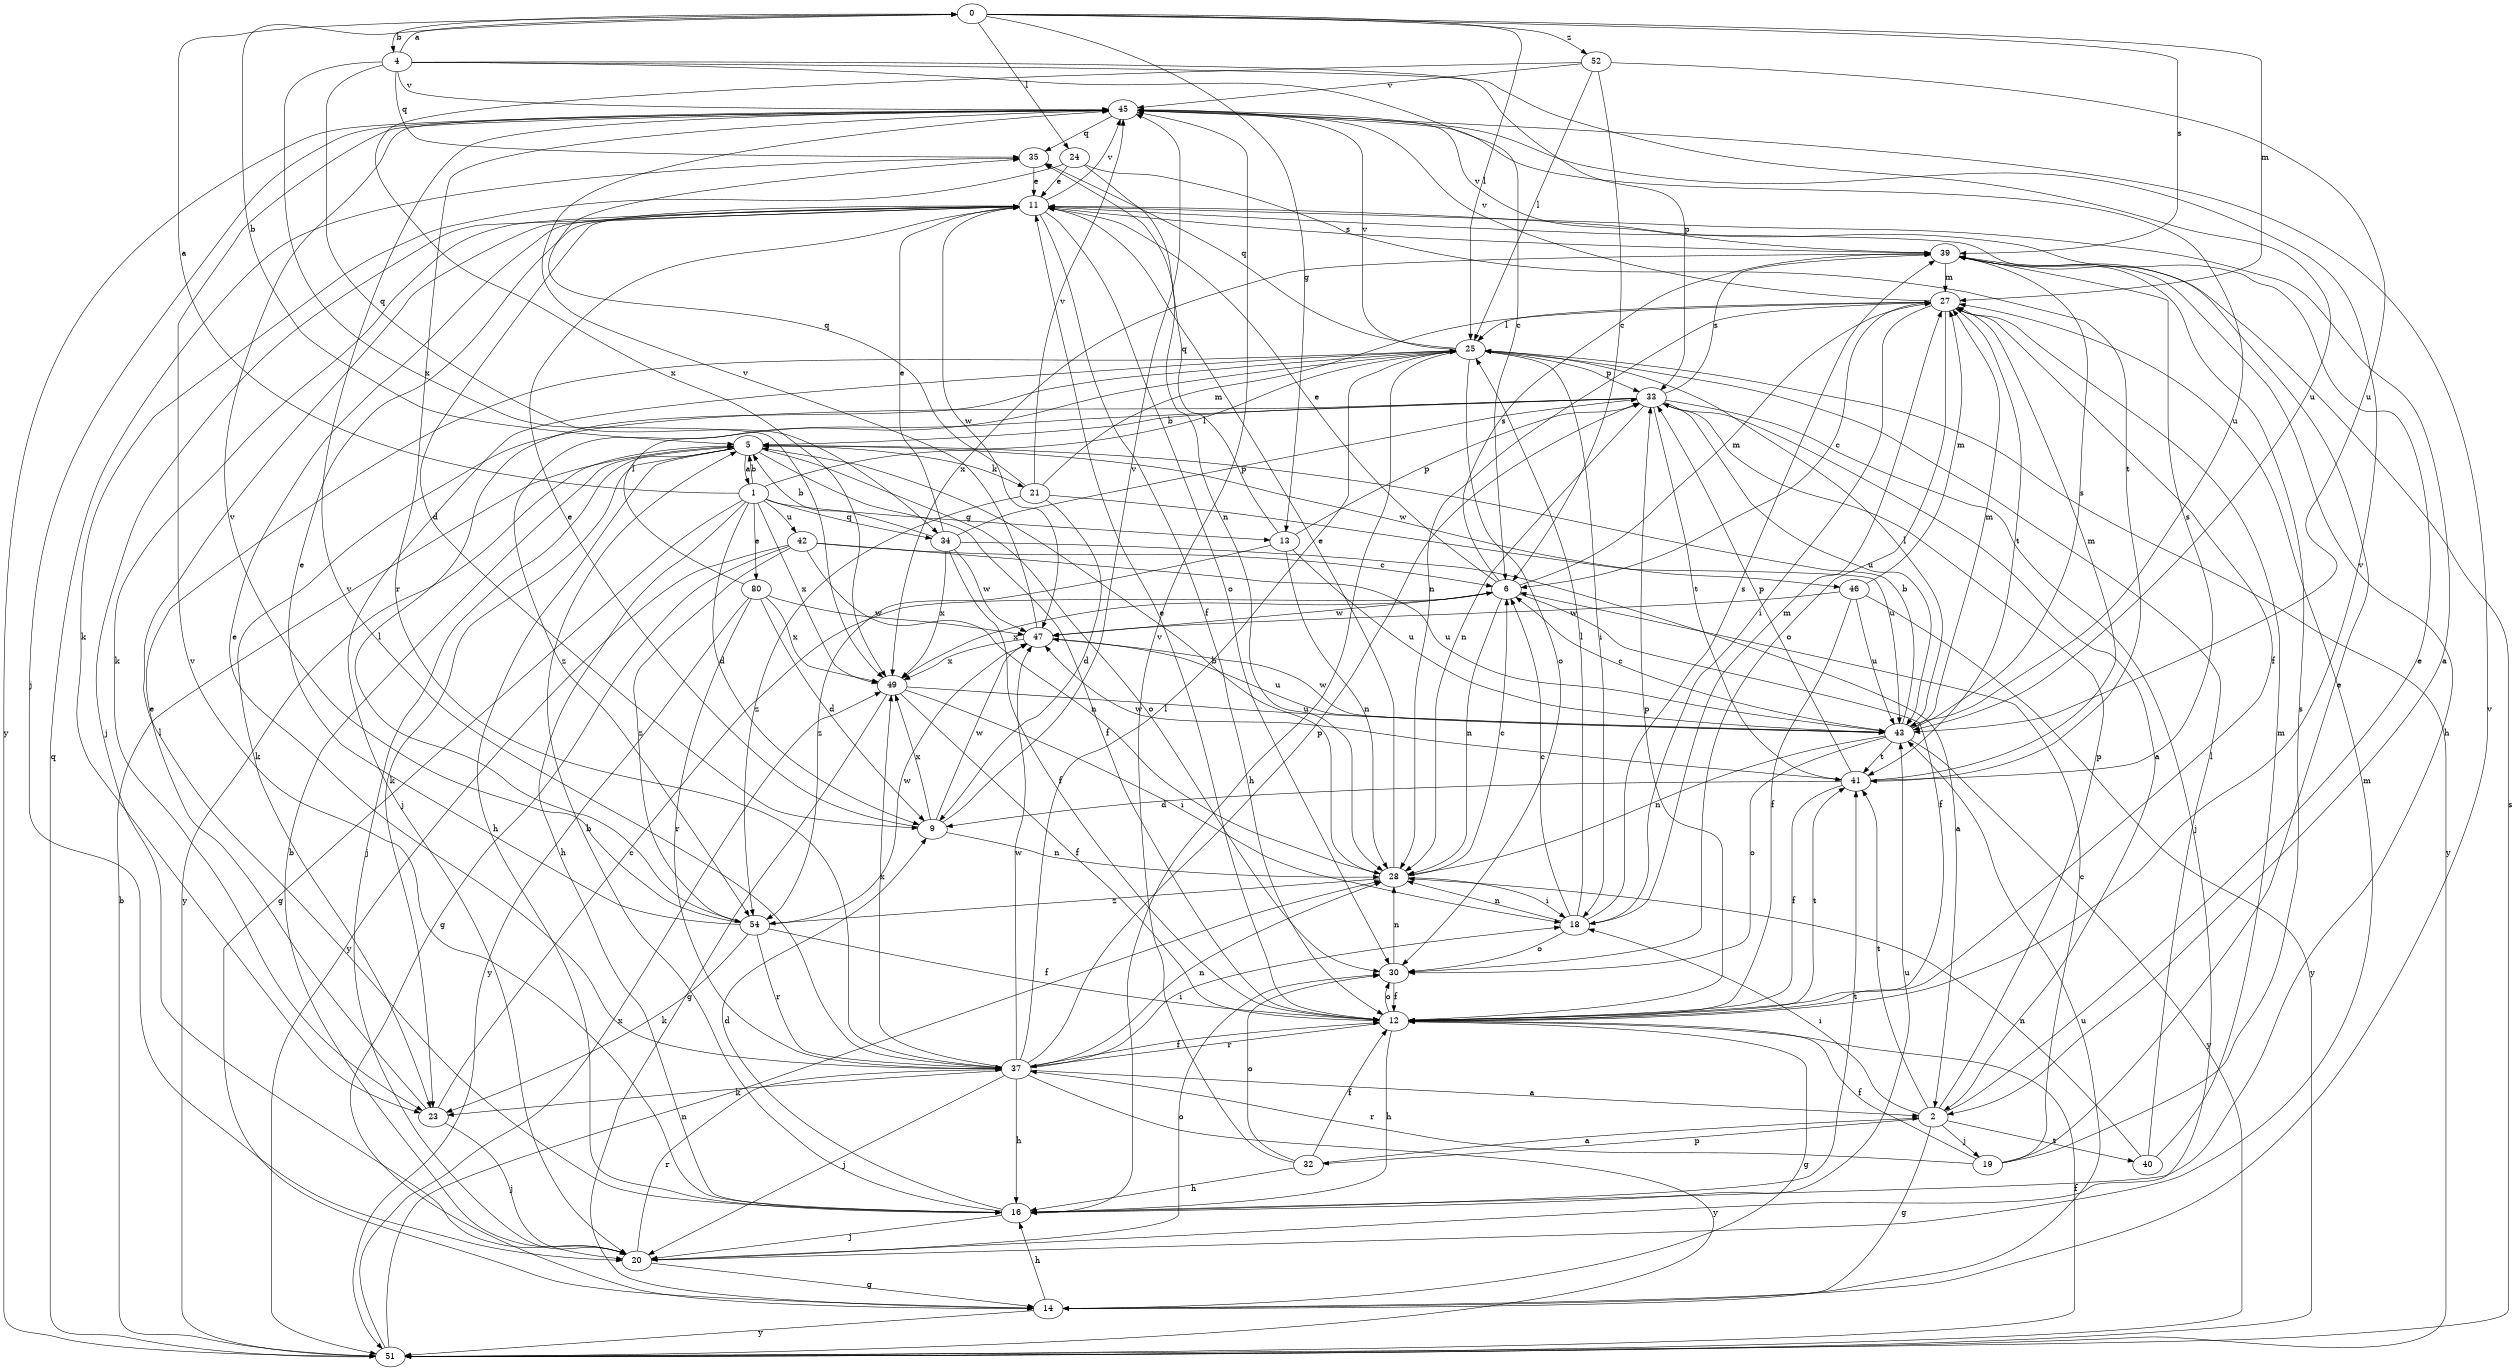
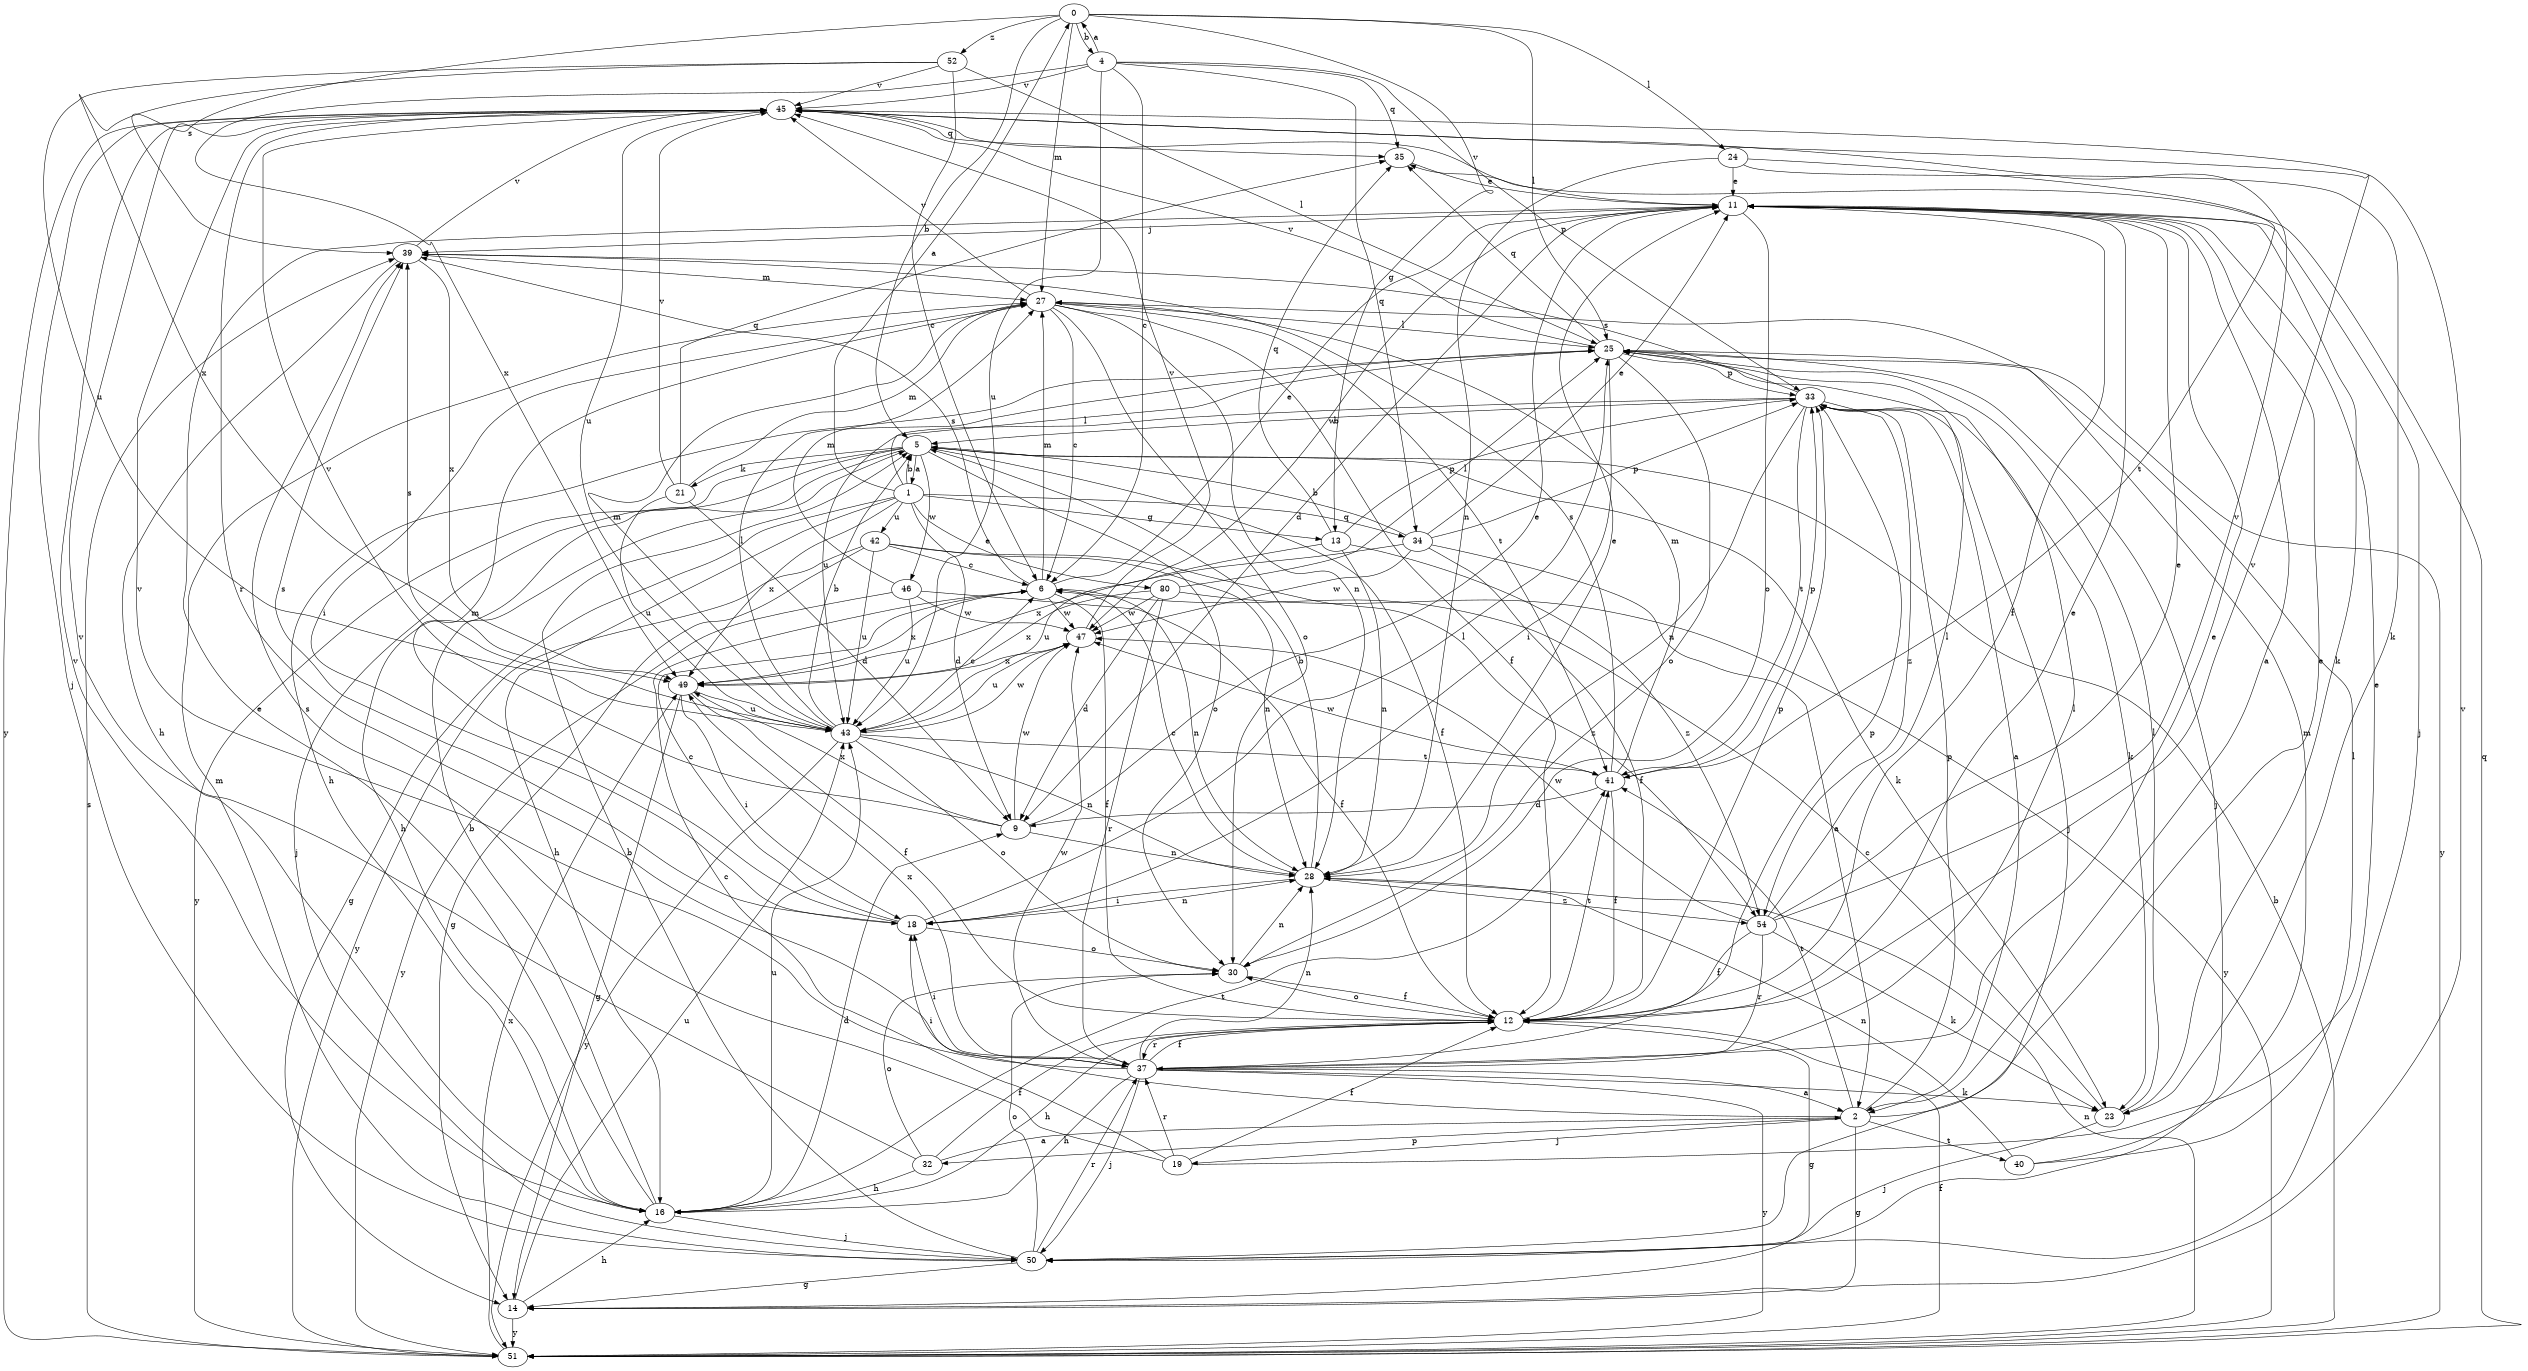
(1348, 230) -> (1150, 230)
(782, 633) -> none
(637, 1261) -> (1032, 1261)
